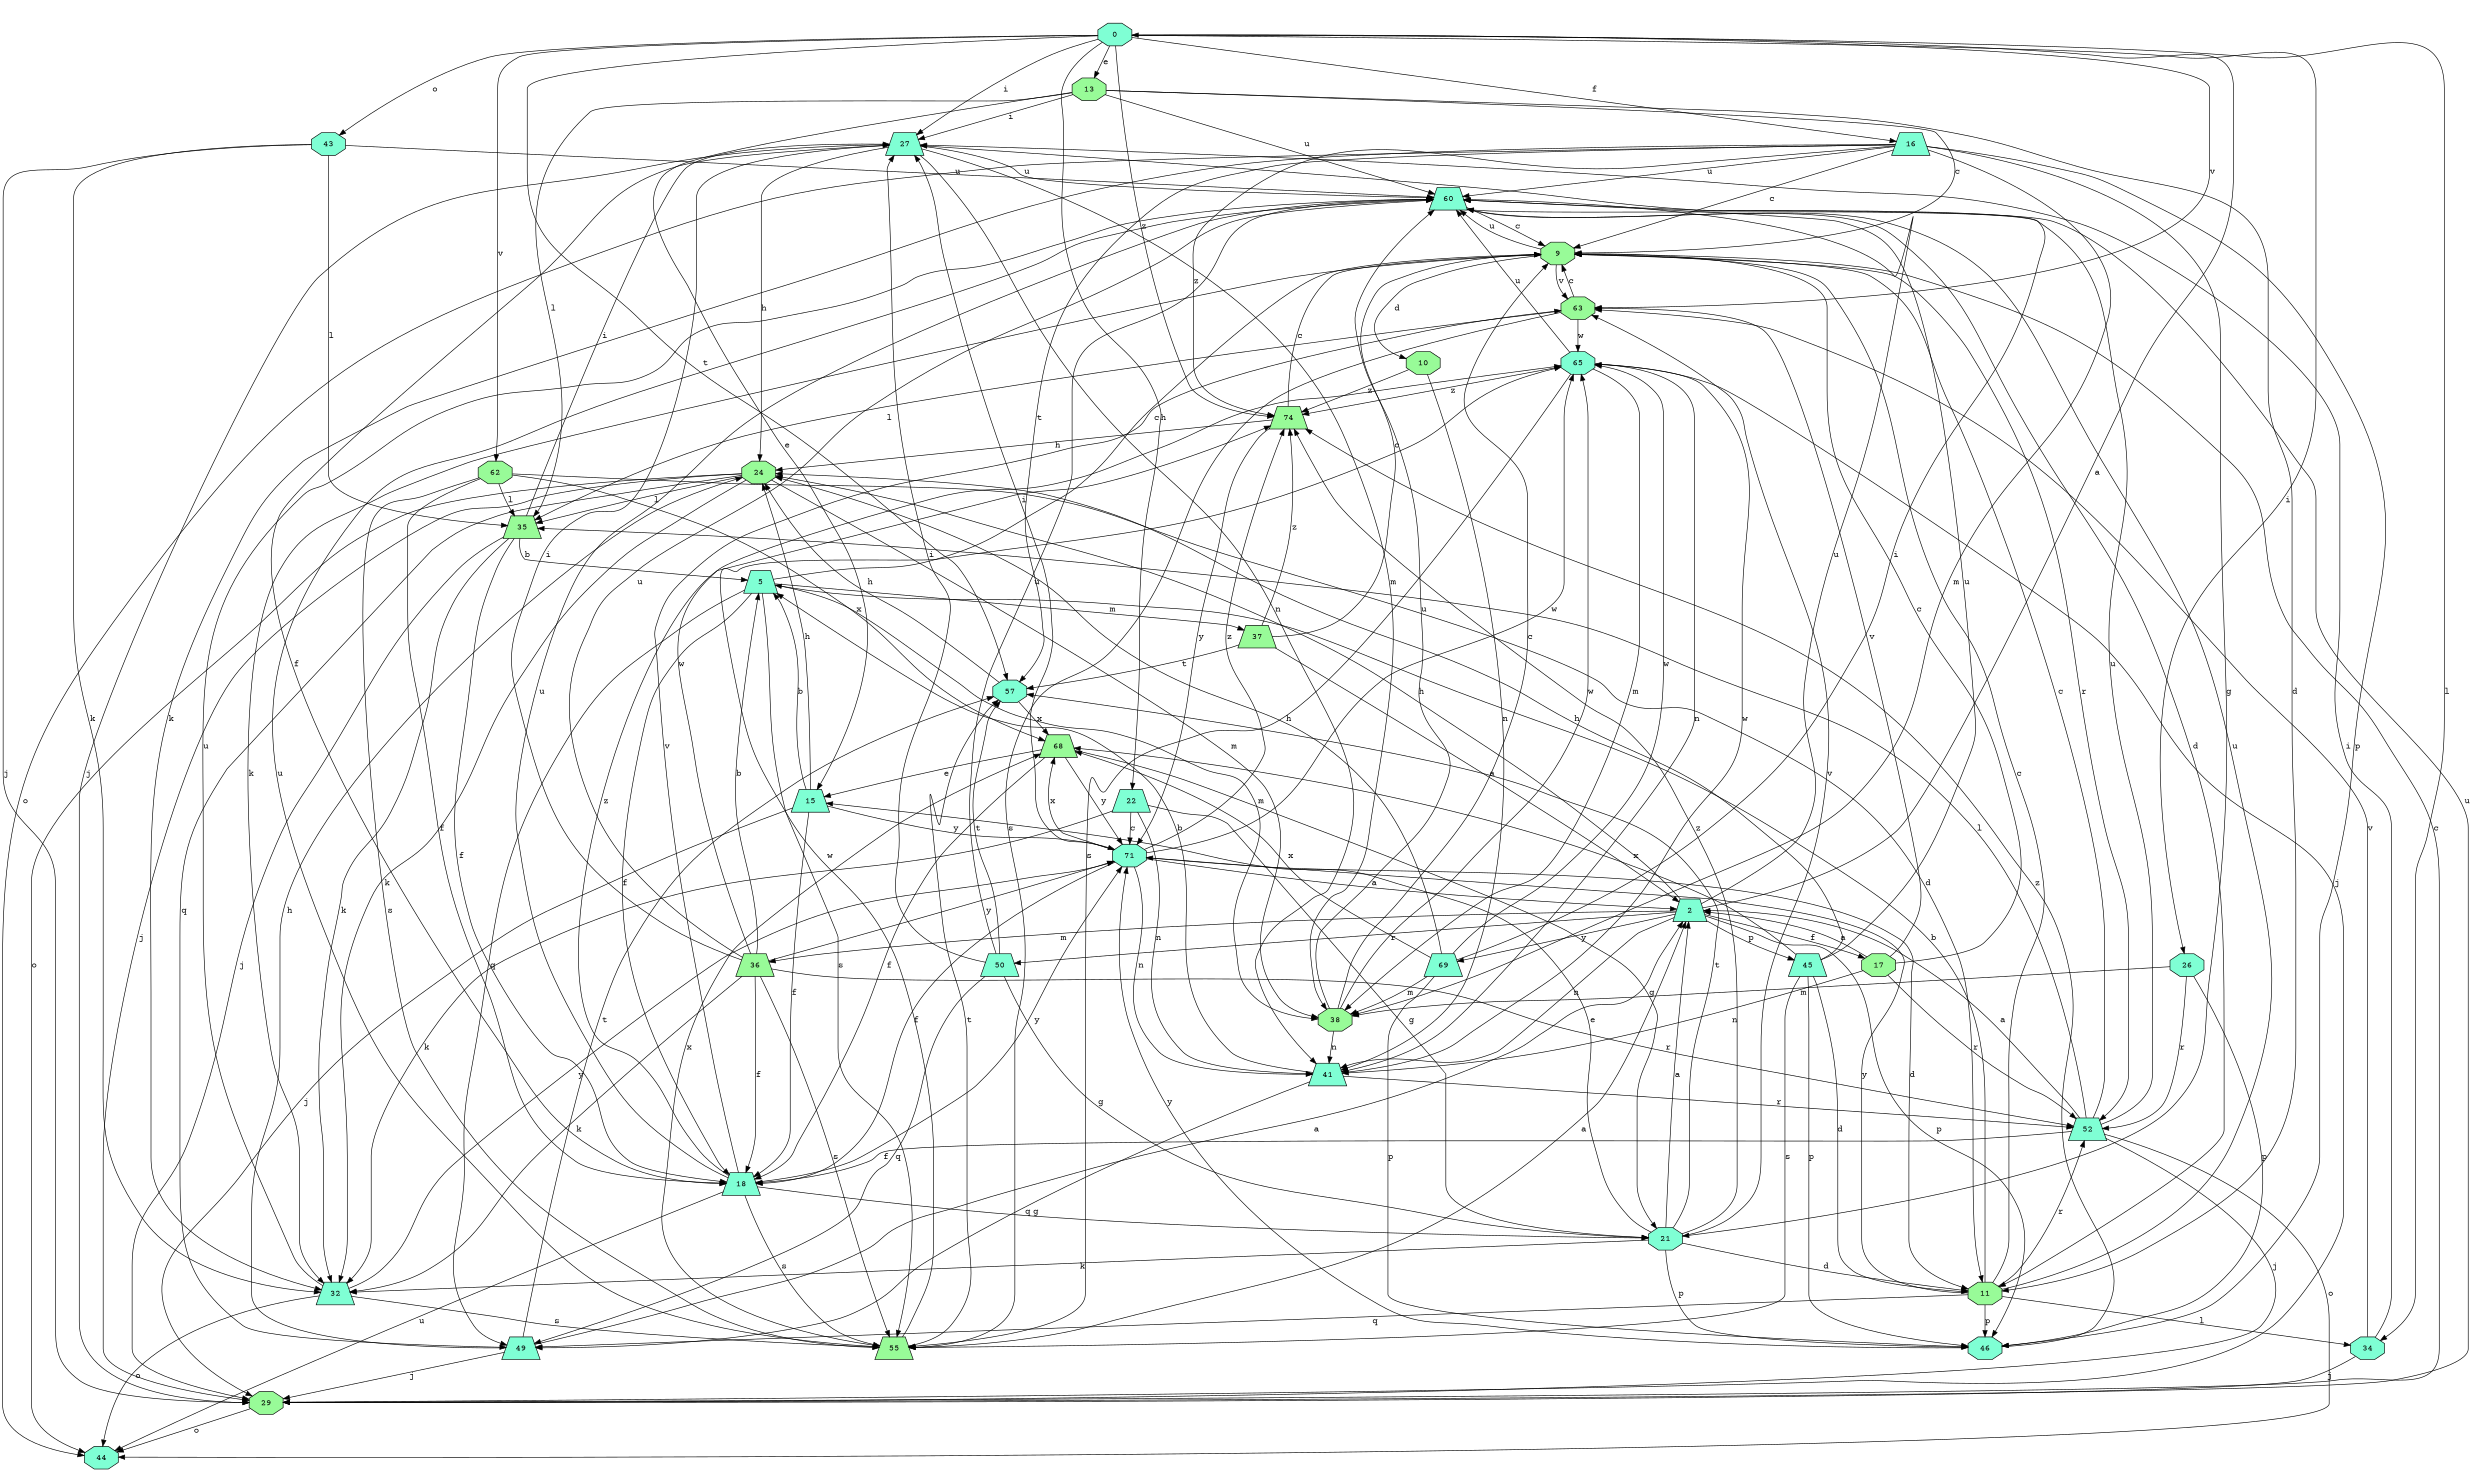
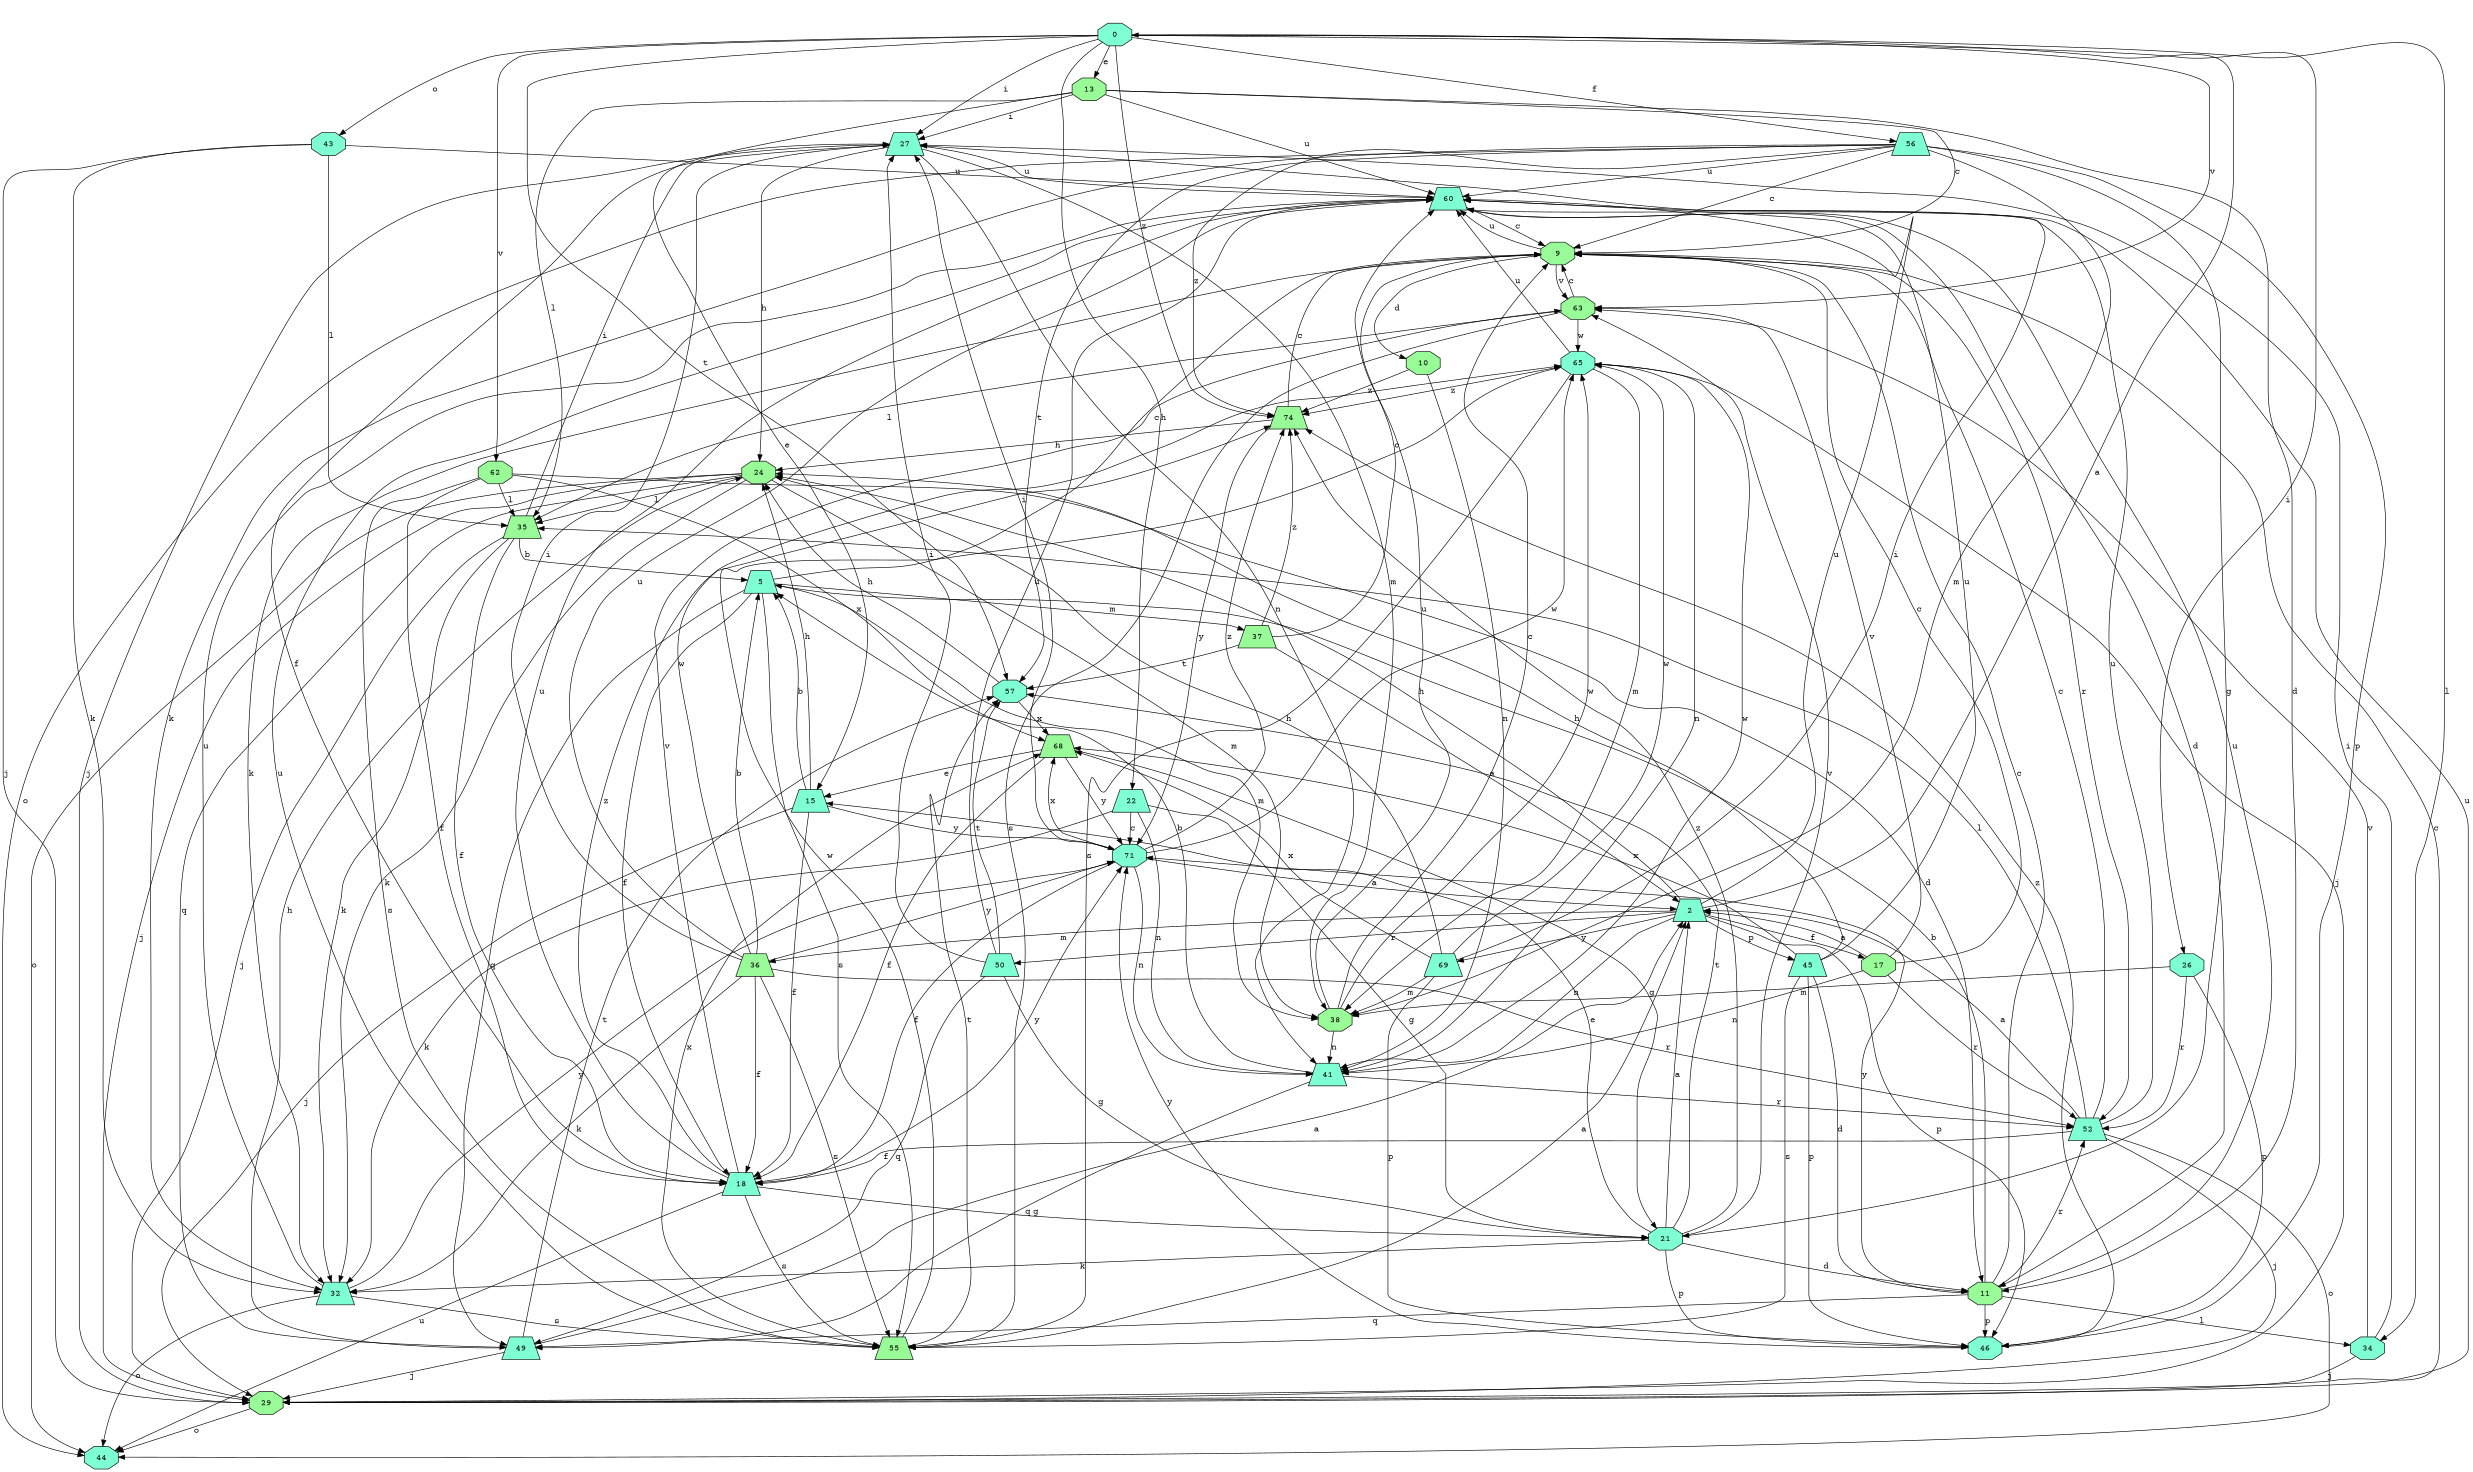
(1911, 144) -> (1911, 144)
(1746, 892) -> none
